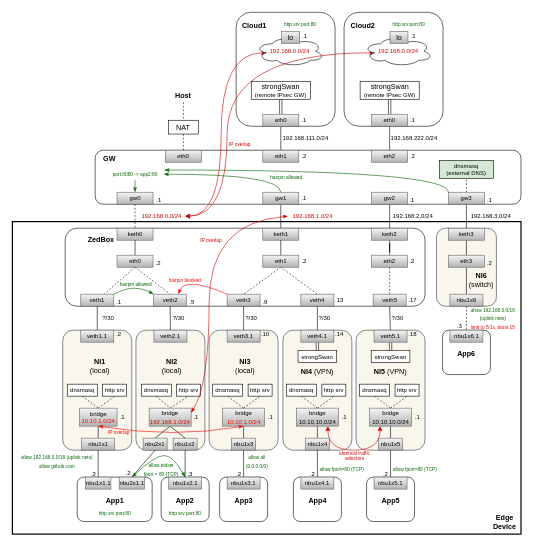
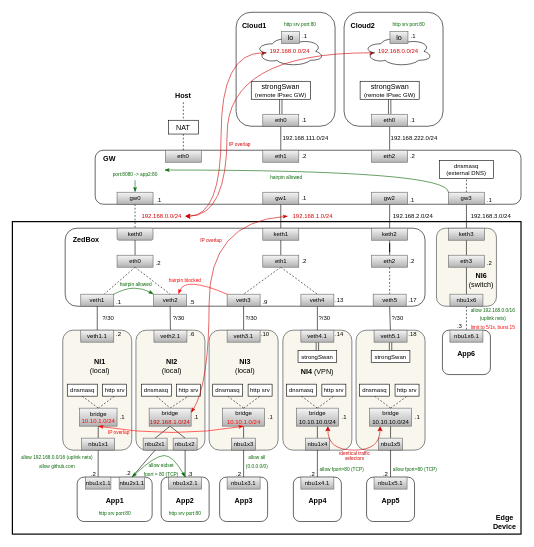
(467, 170) -> (467, 170)
(258, 180) -> none
(135, 234) -> (135, 234)
(101, 240) -> (86, 240)
none -> (192, 335)
(391, 372) -> none
